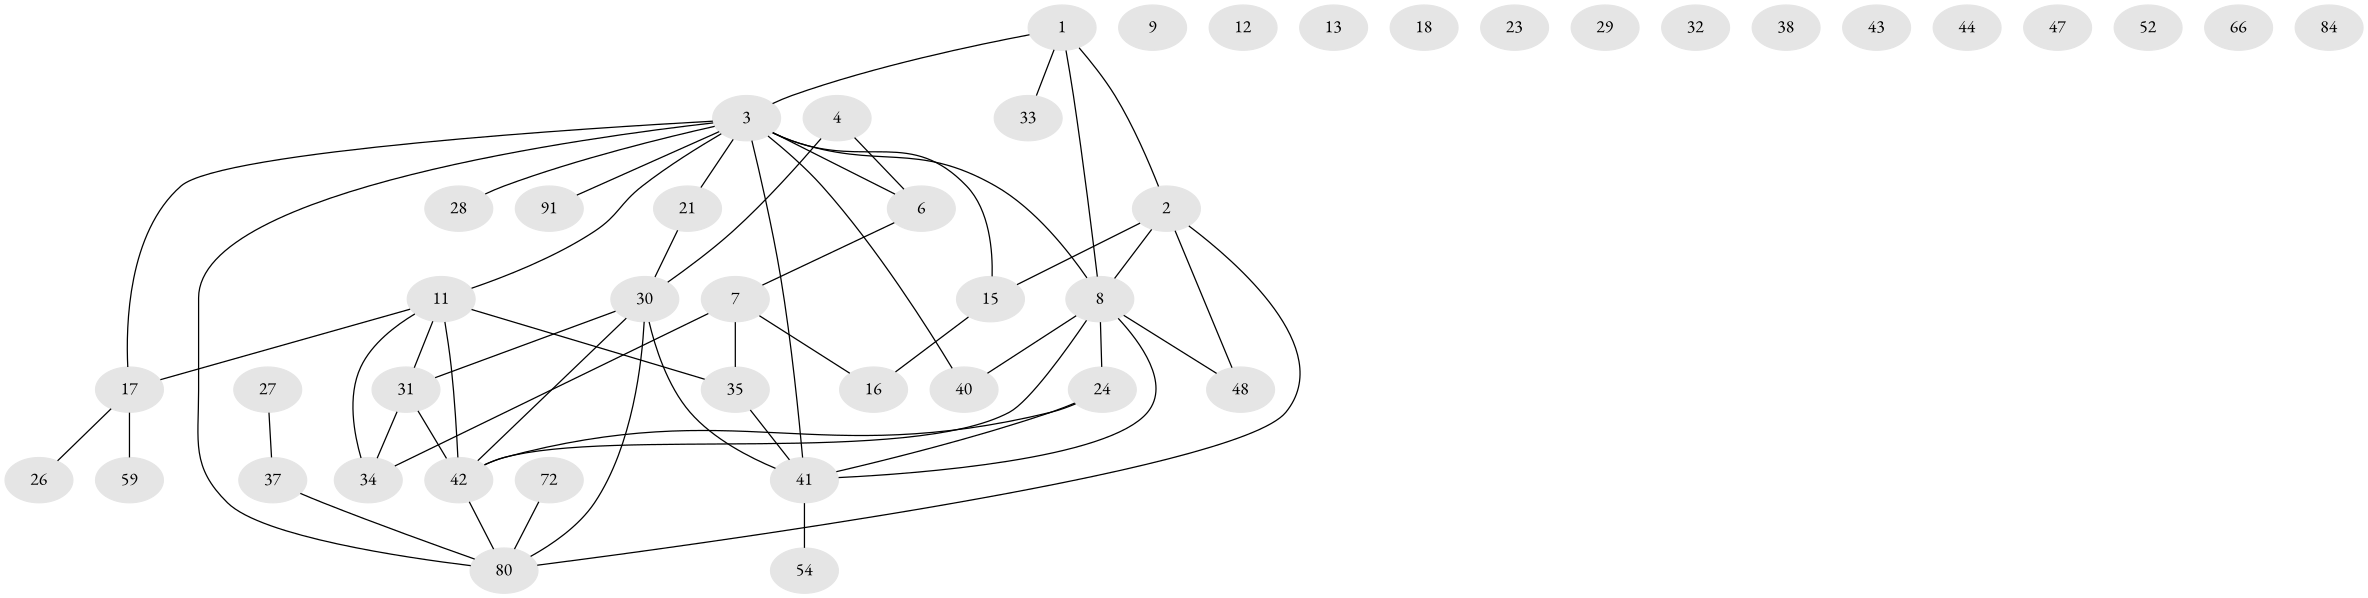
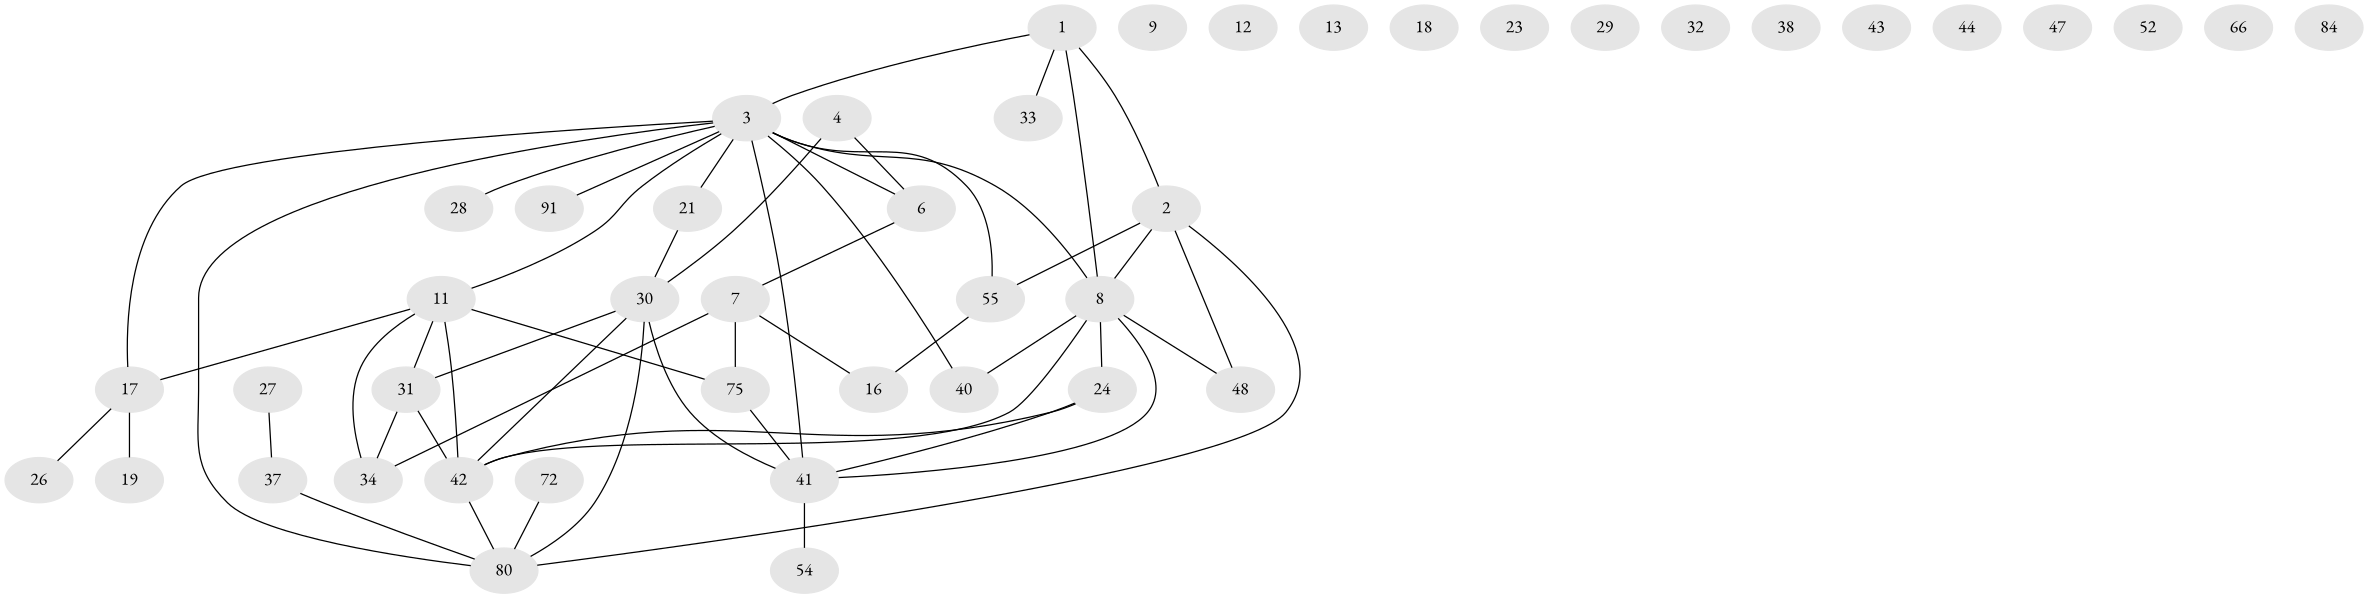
(990, 299) -> (990, 299)
(735, 390) -> (735, 390)
(129, 480) -> (129, 480)
